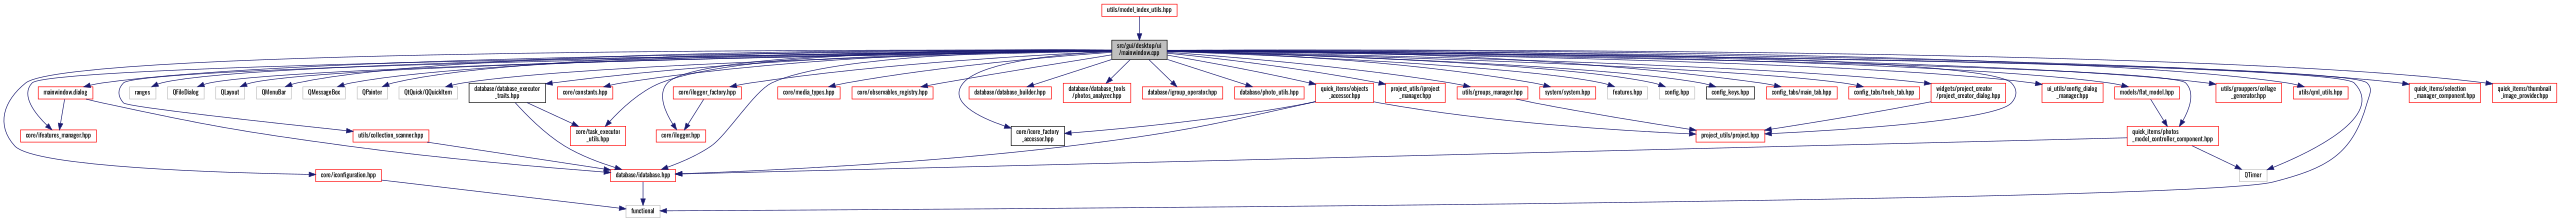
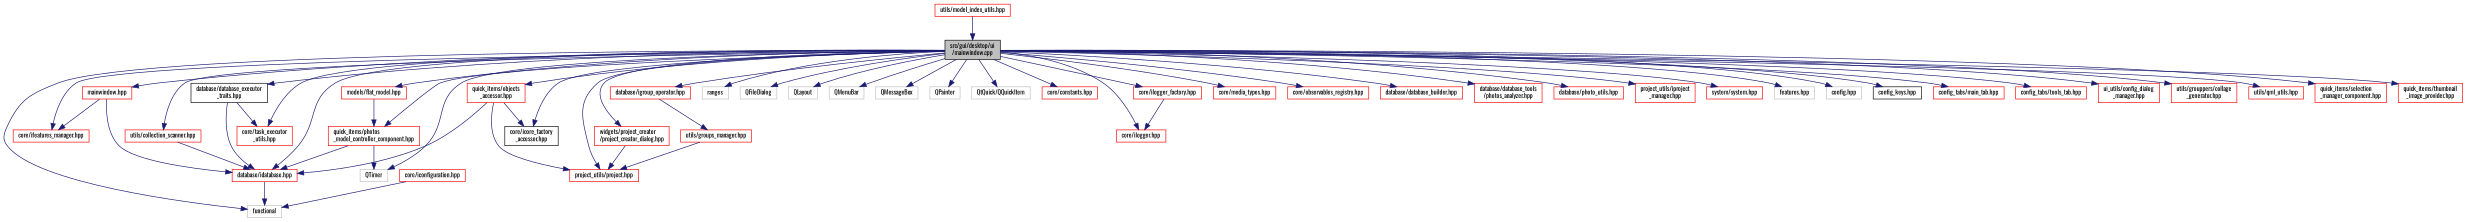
(383, 56) -> none
(1316, 65) -> (681, 113)
(66, 93) -> (107, 93)
